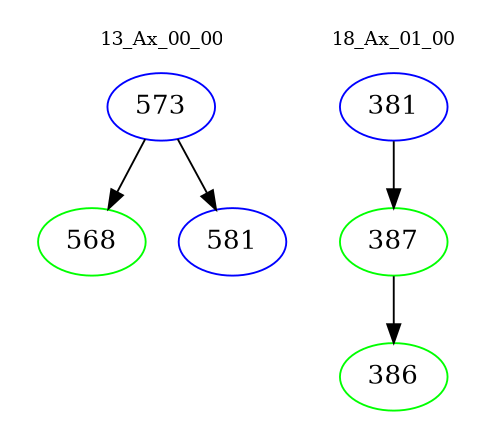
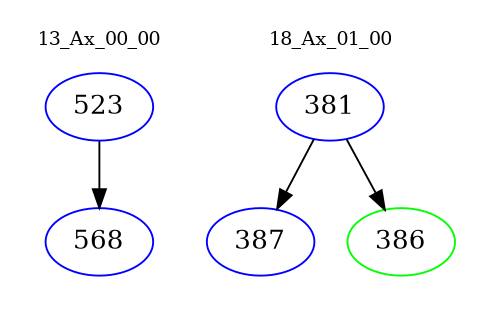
(161, 107) -> (99, 107)
(92, 242) -> (99, 242)
(232, 242) -> none
(394, 242) -> (261, 242)
(394, 300) -> (361, 166)
